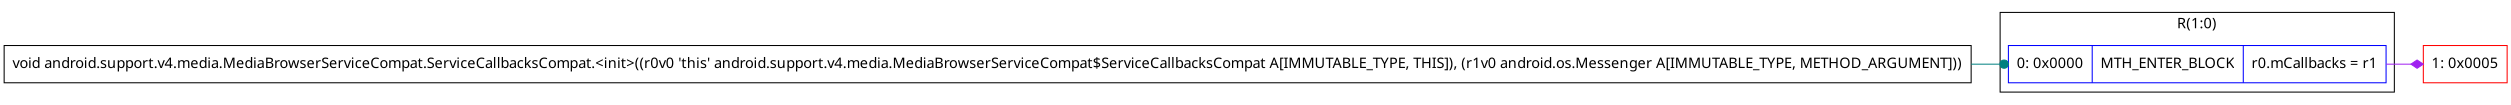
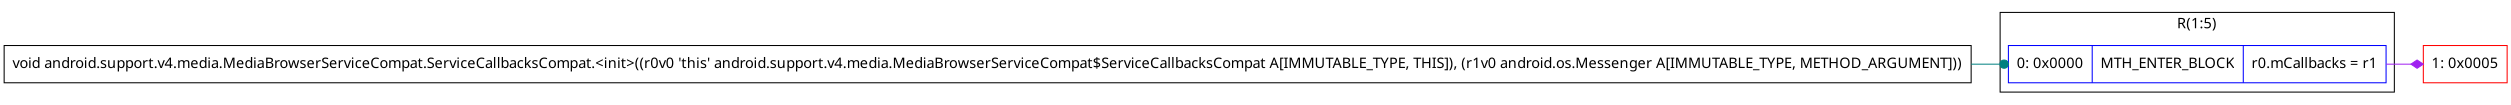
(2197, 24) -> (2197, 24)
